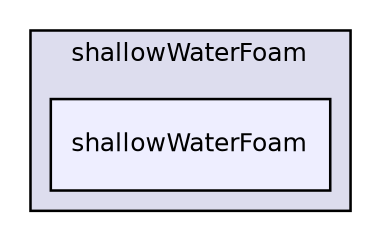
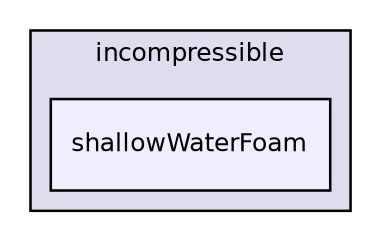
(191, 55) -> (191, 55)
